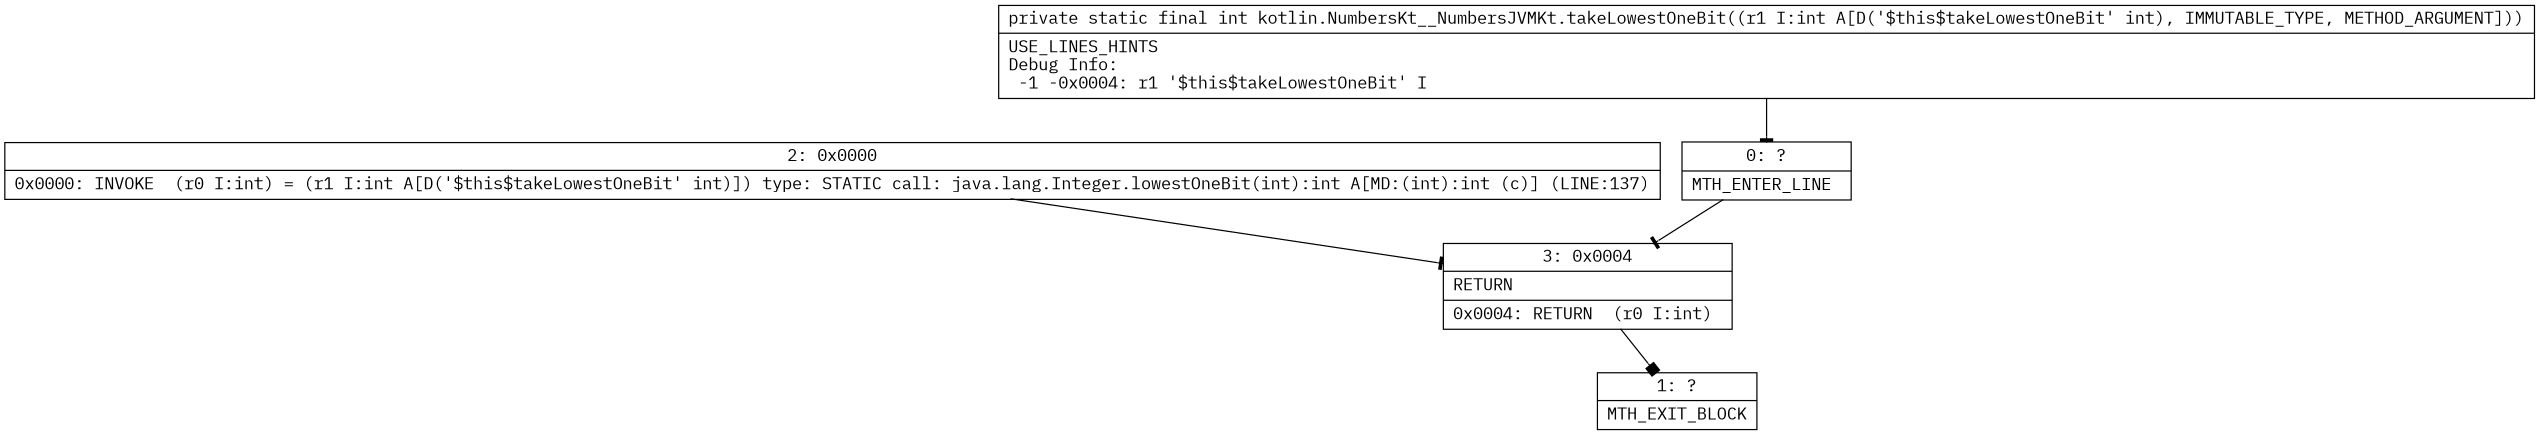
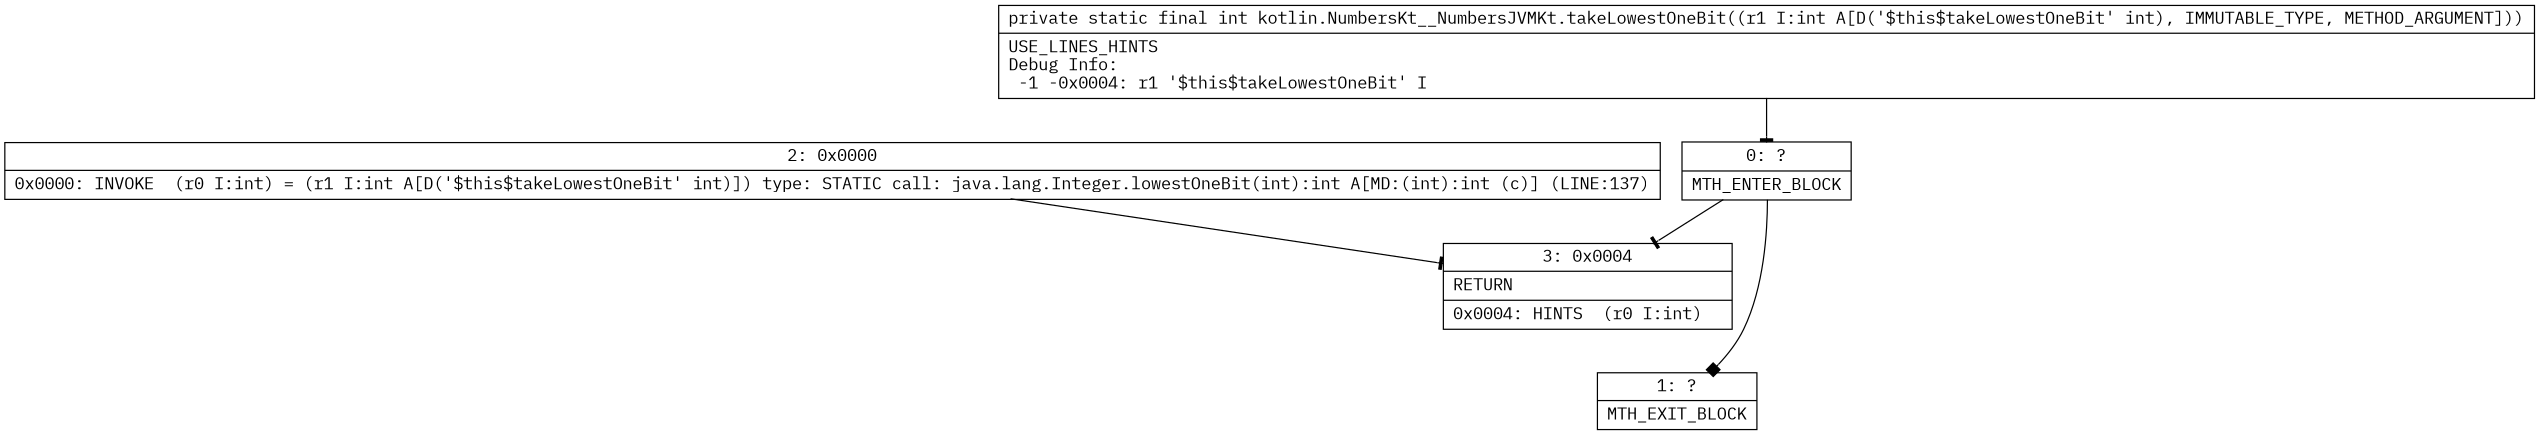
(1762, 185) -> (1767, 185)
(1588, 314) -> (1583, 314)
(1634, 346) -> (1758, 287)
